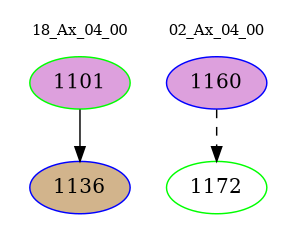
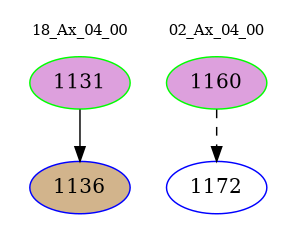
(80, 83) -> (80, 83)
(217, 83) -> (217, 83)
(217, 188) -> (217, 188)
